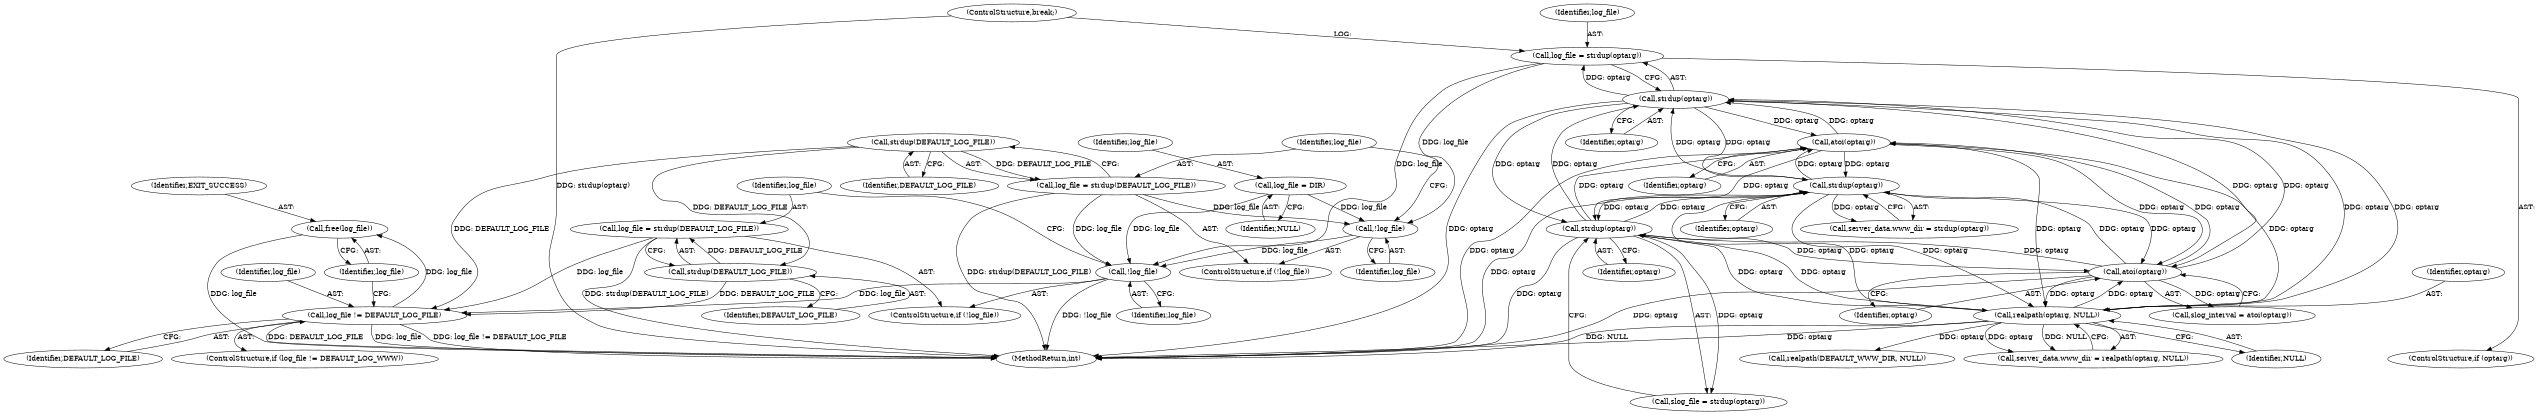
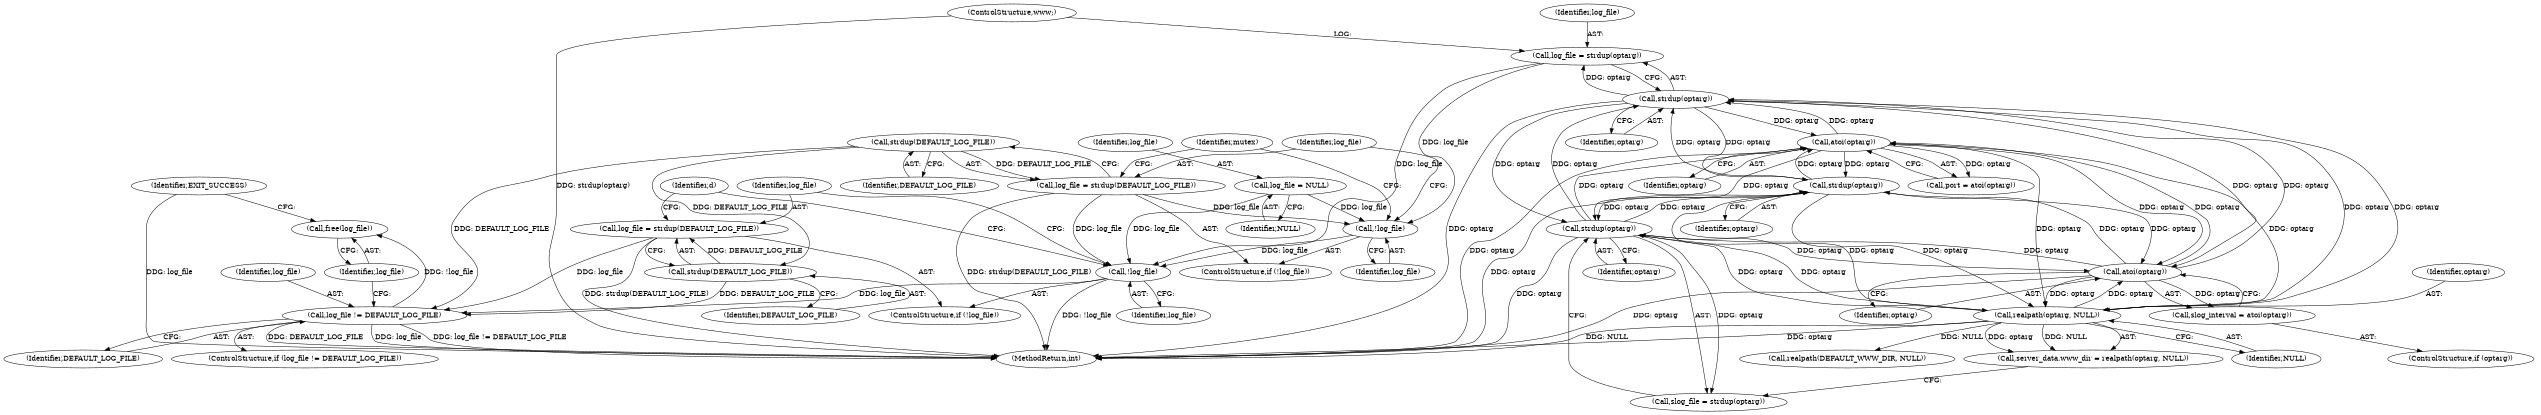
(1012, 13) -> (1012, 13)
(2222, 74) -> (2345, 337)
none -> (1227, 143)
none -> (694, 186)
(1290, 186) -> (1290, 186)
none -> (1971, 186)
(288, 208) -> (288, 208)
(1909, 229) -> none
(449, 272) -> (449, 272)
(2089, 336) -> (1898, 381)
(1962, 337) -> (1962, 337)
(528, 351) -> (291, 347)
(305, 359) -> (305, 359)
